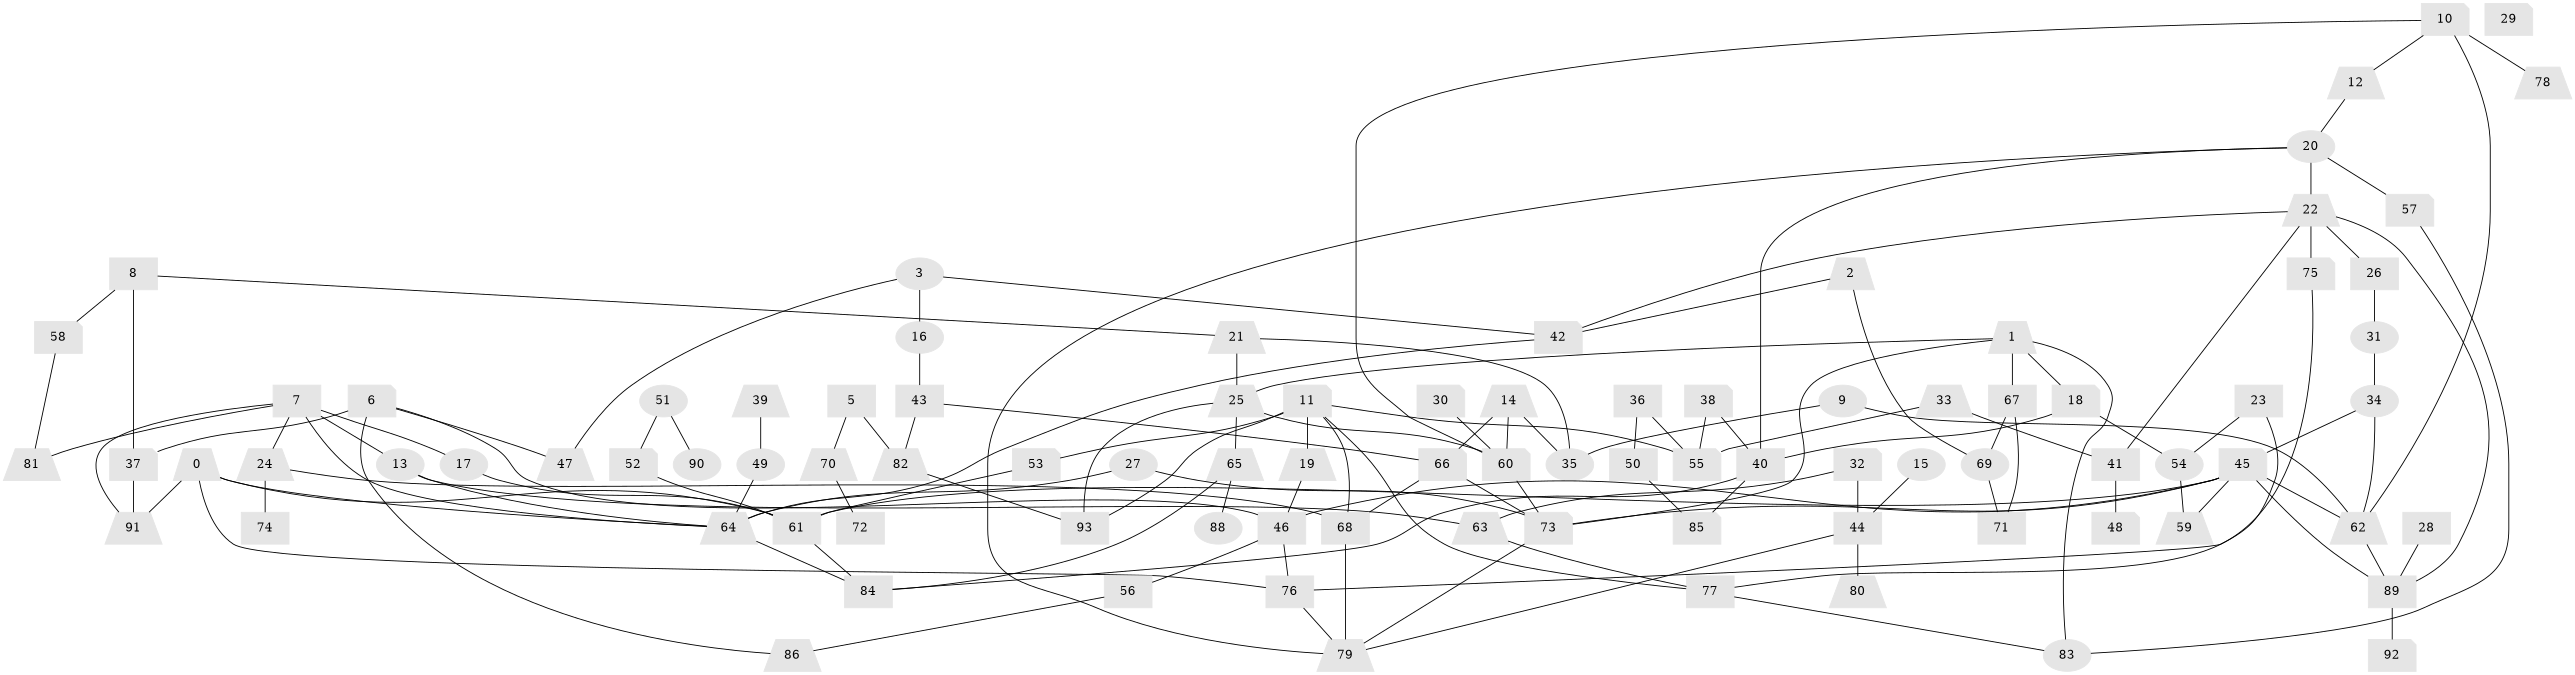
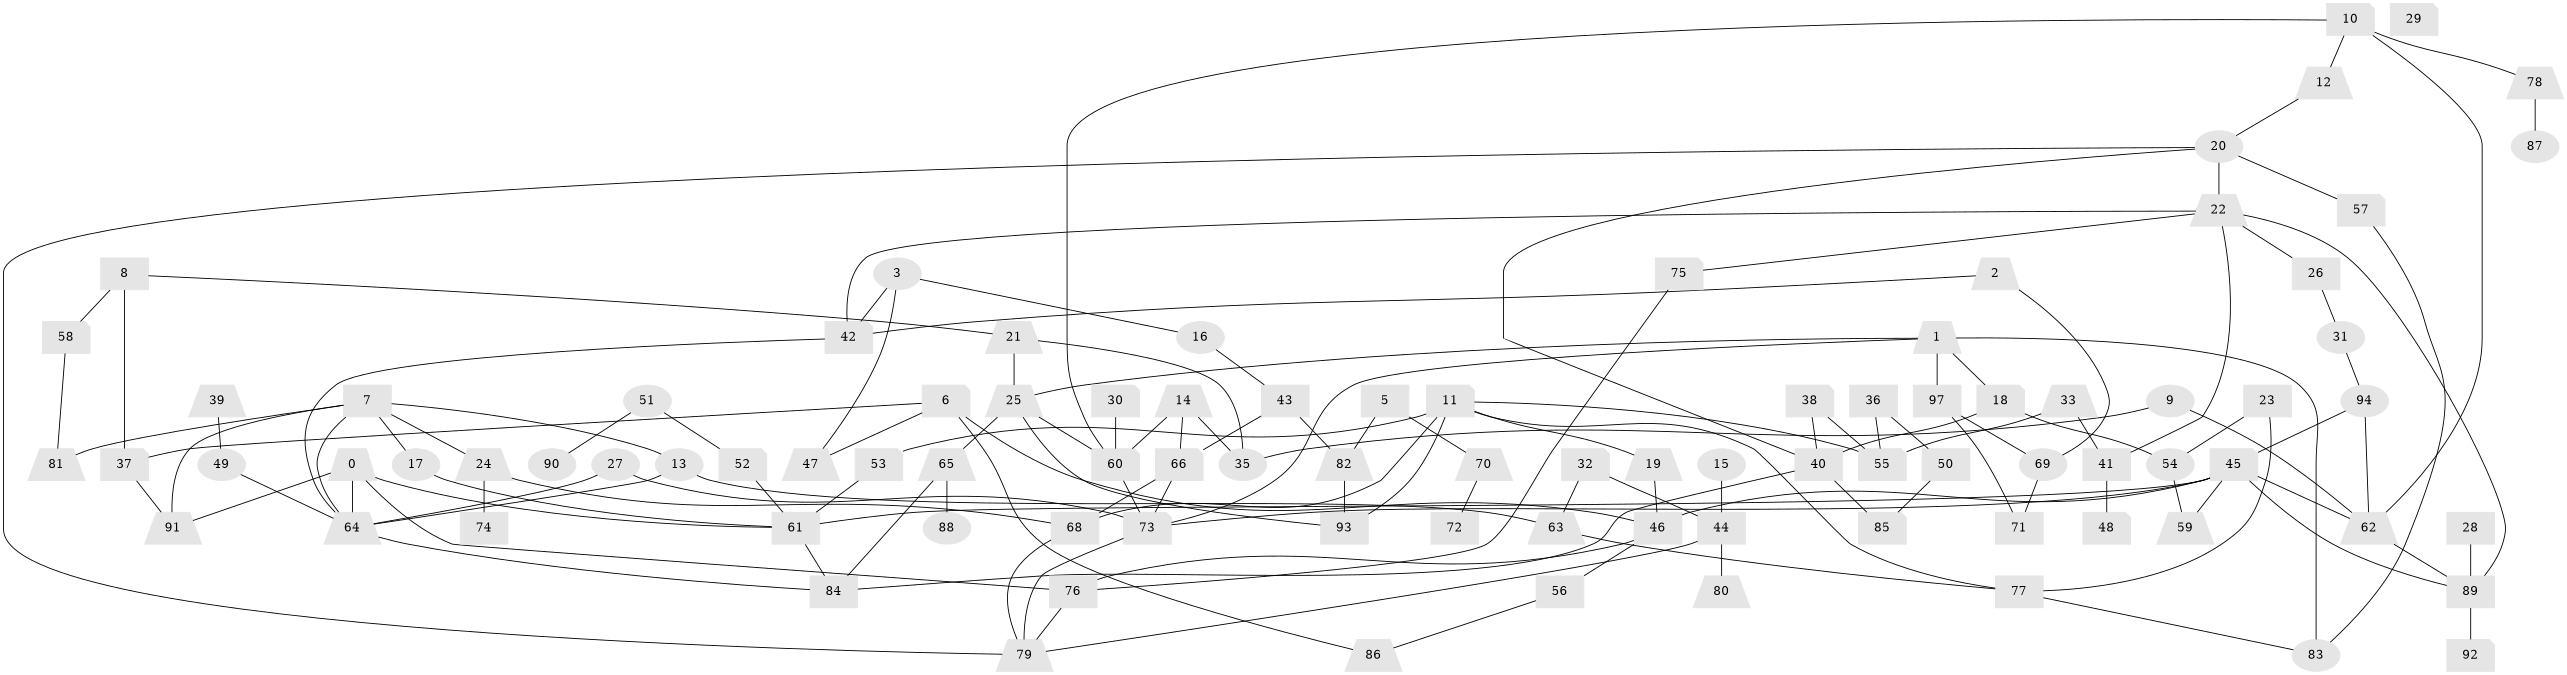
none -> (2535, 147)
(2012, 401) -> (1937, 401)
(2375, 401) -> (2365, 401)
